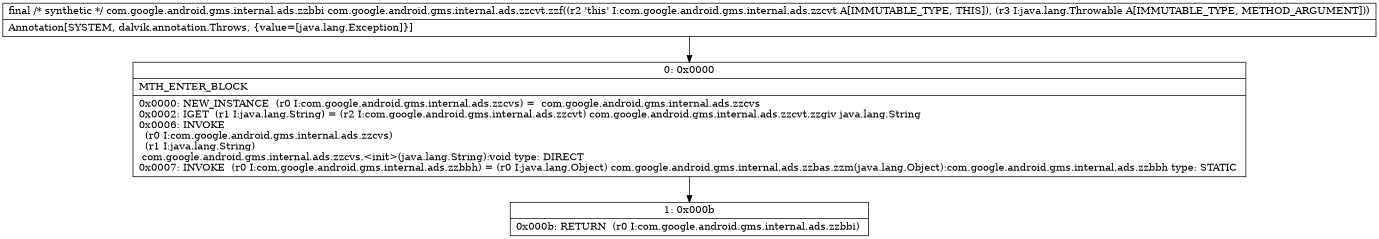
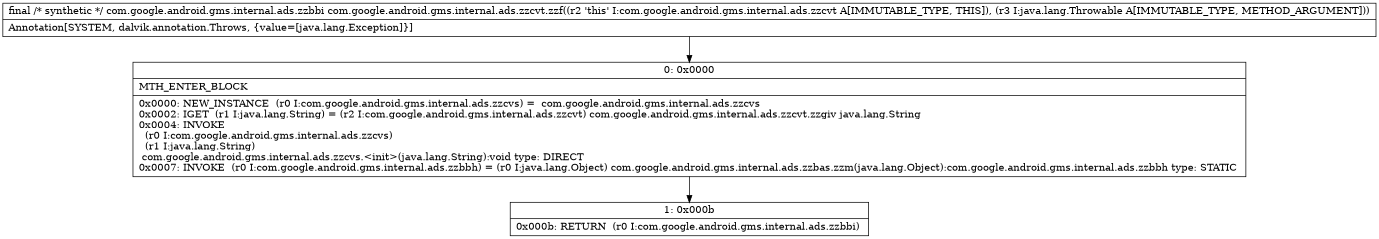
(185, 125) -> (185, 125)
